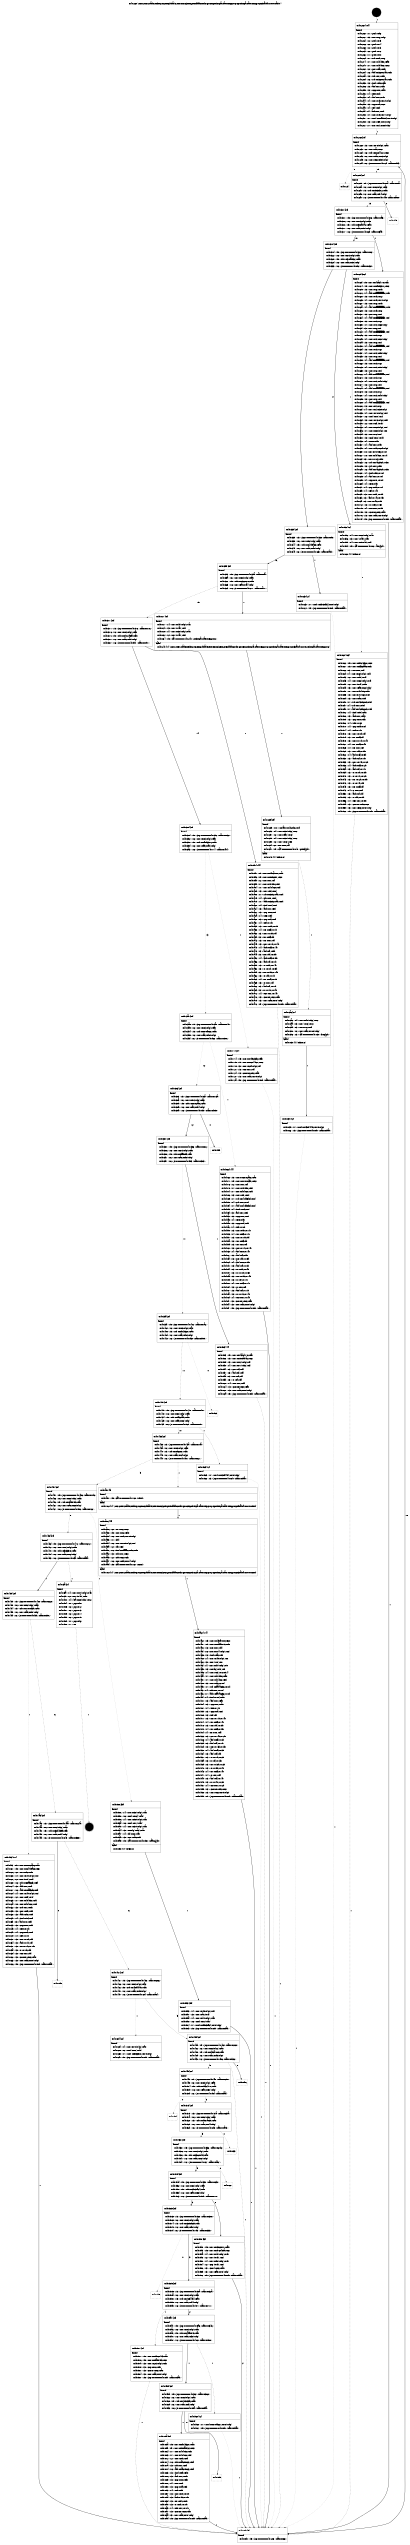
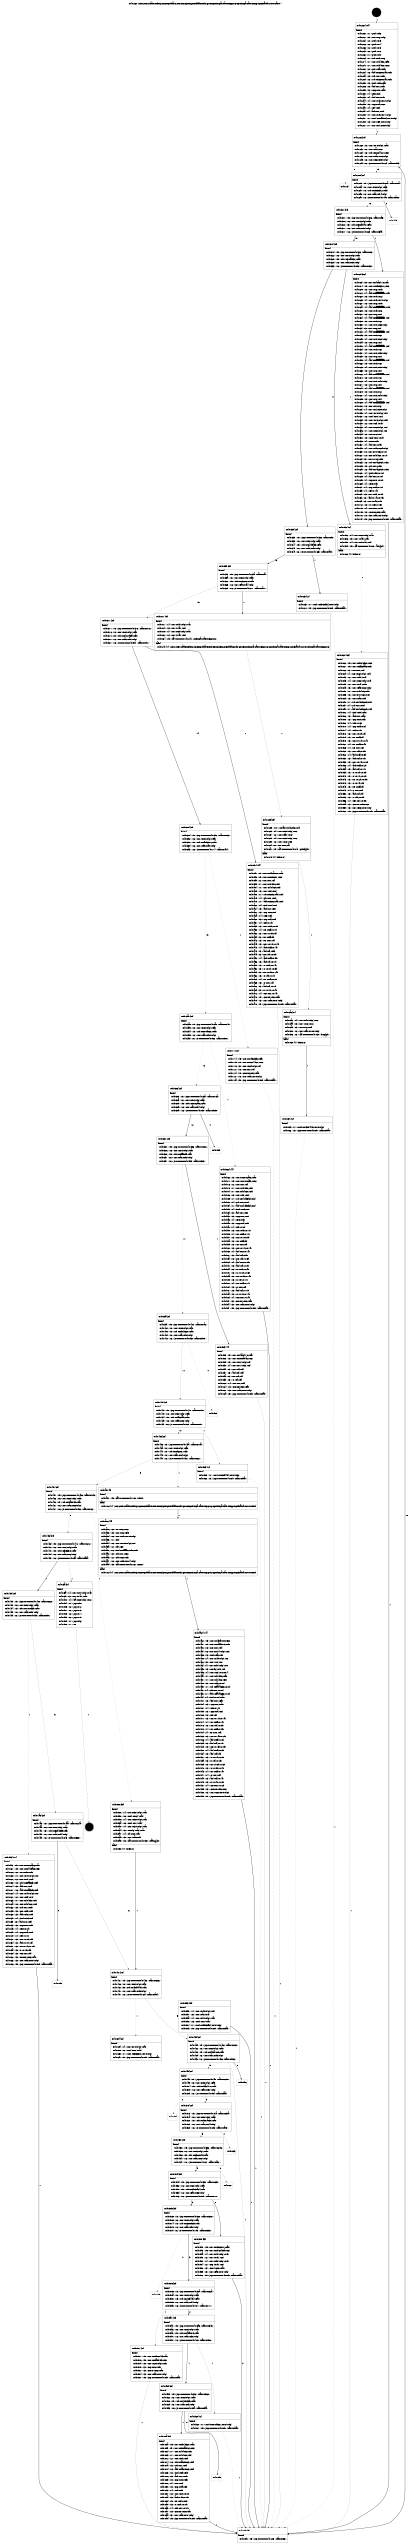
(264, 733) -> (264, 733)
(172, 1926) -> (136, 1910)
